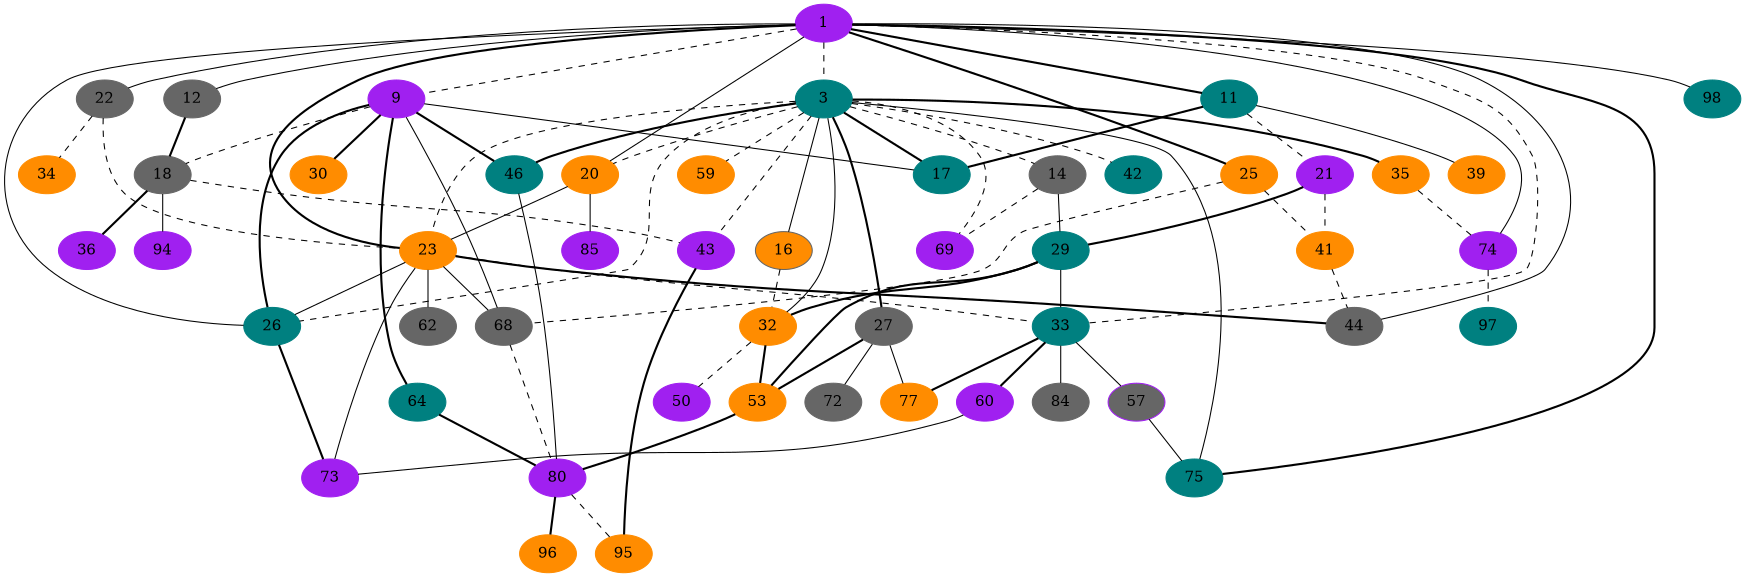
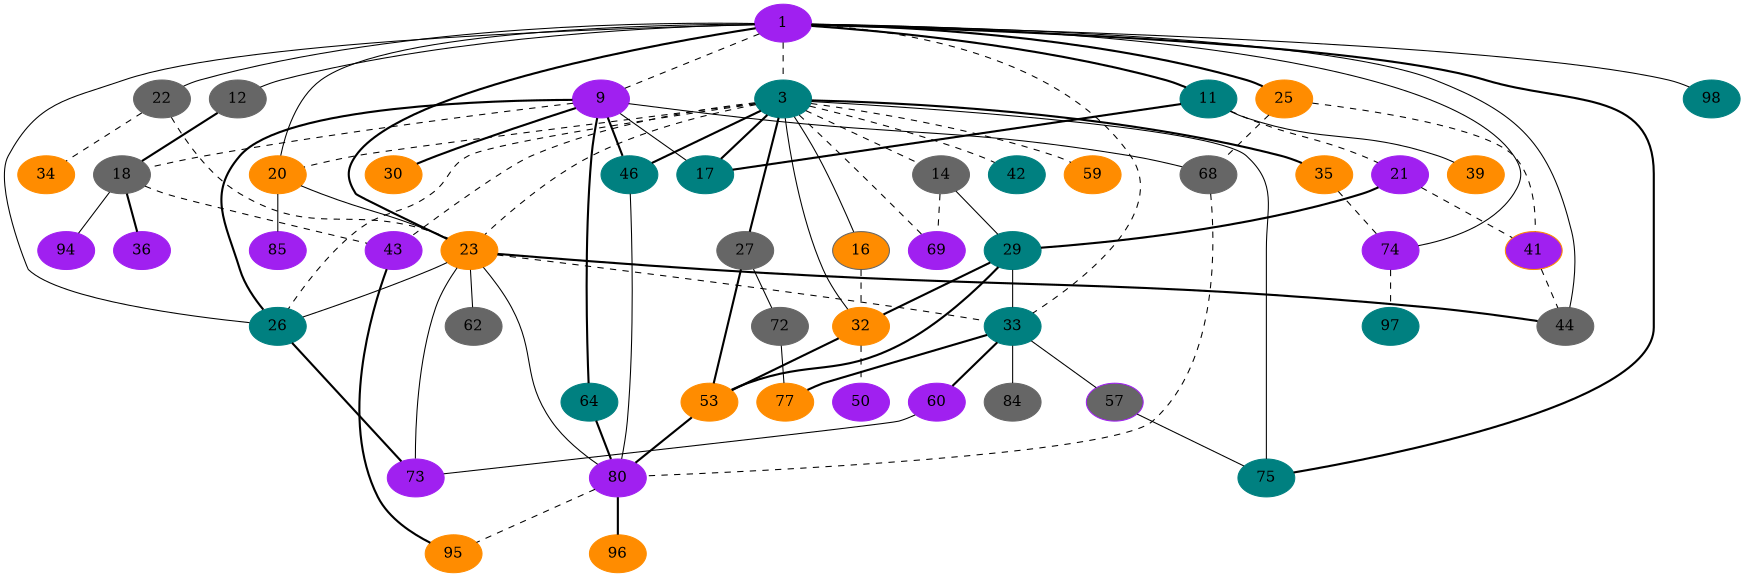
(1325, 251) -> (1534, 251)
(466, 288) -> (531, 372)
(897, 364) -> (782, 358)
